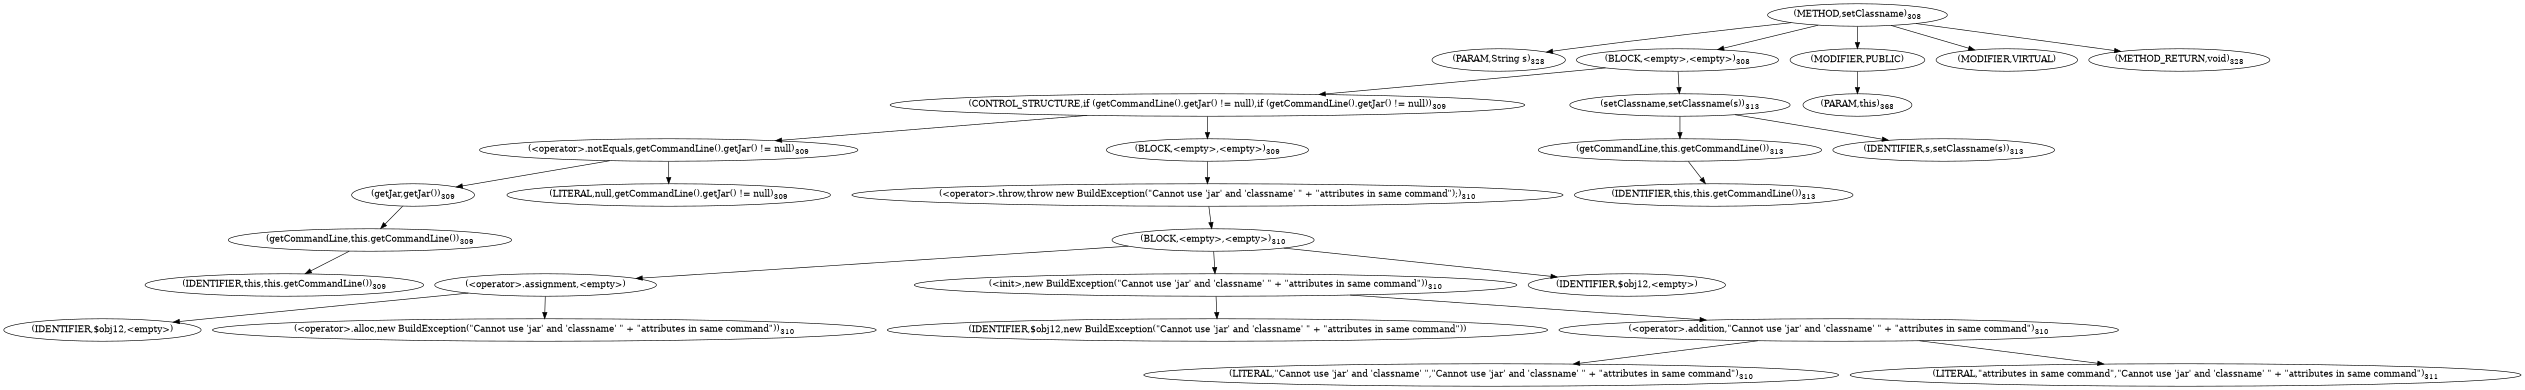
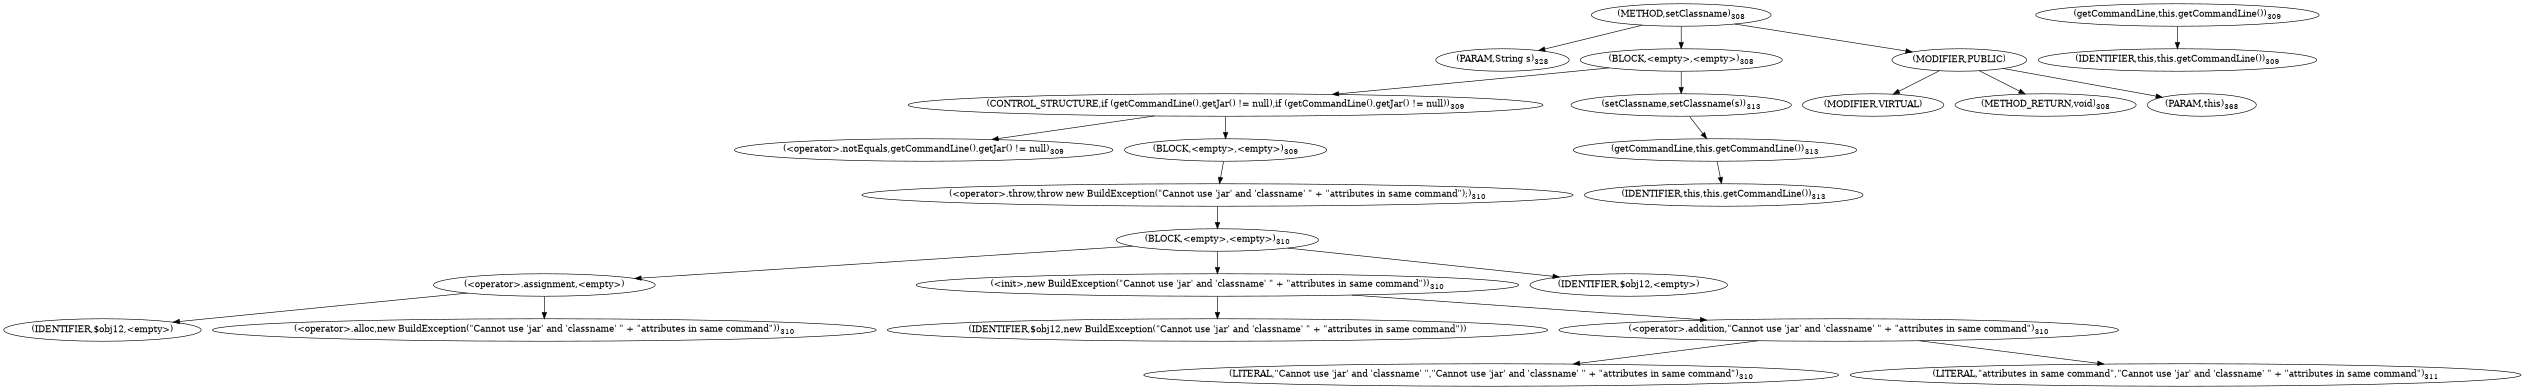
(1930, 37) -> (1919, 81)
(2015, 37) -> (1999, 81)
(2237, 59) -> (2103, 104)
(1944, 150) -> none
(413, 195) -> none
(669, 195) -> none
